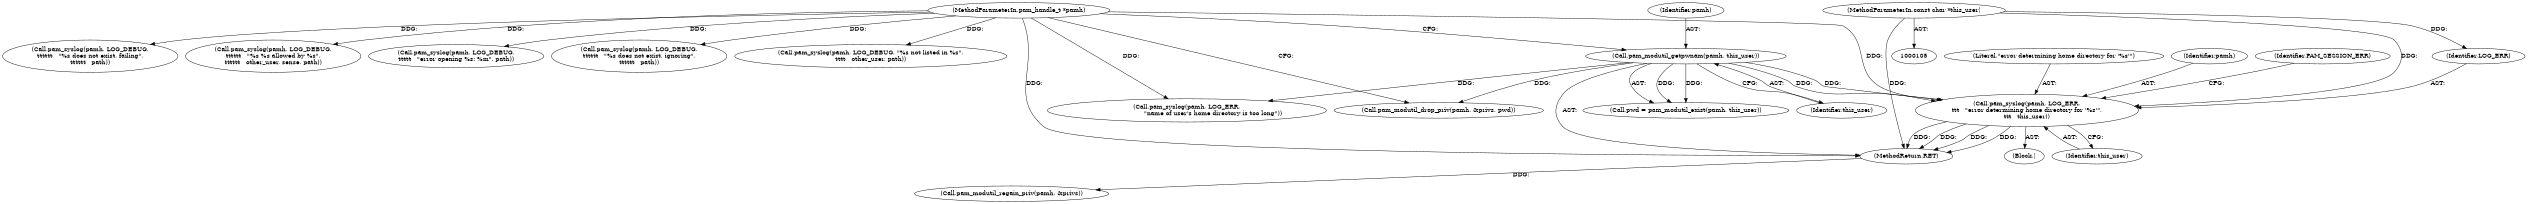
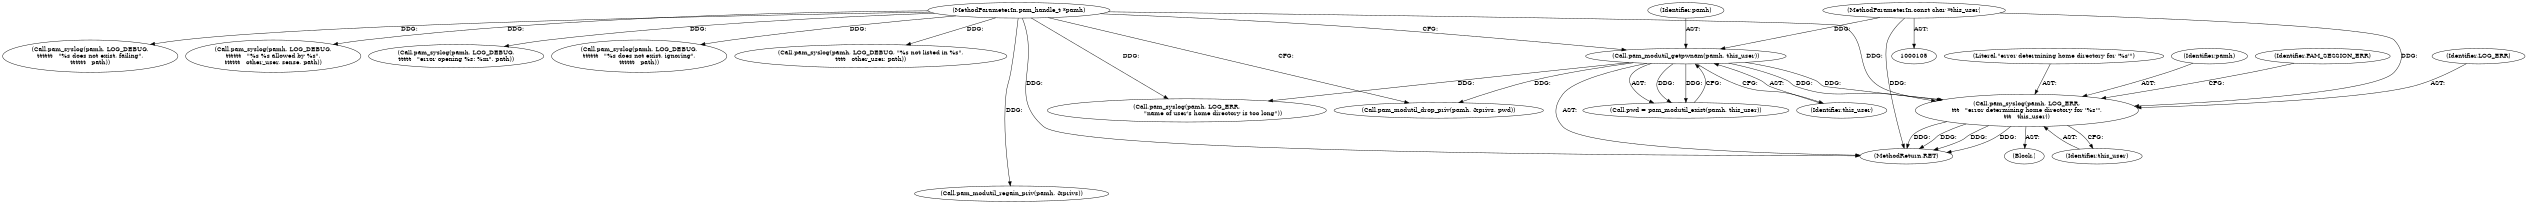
(2236, 16) -> (1802, 33)
none -> (1705, 86)
(1481, 174) -> (1006, 100)
